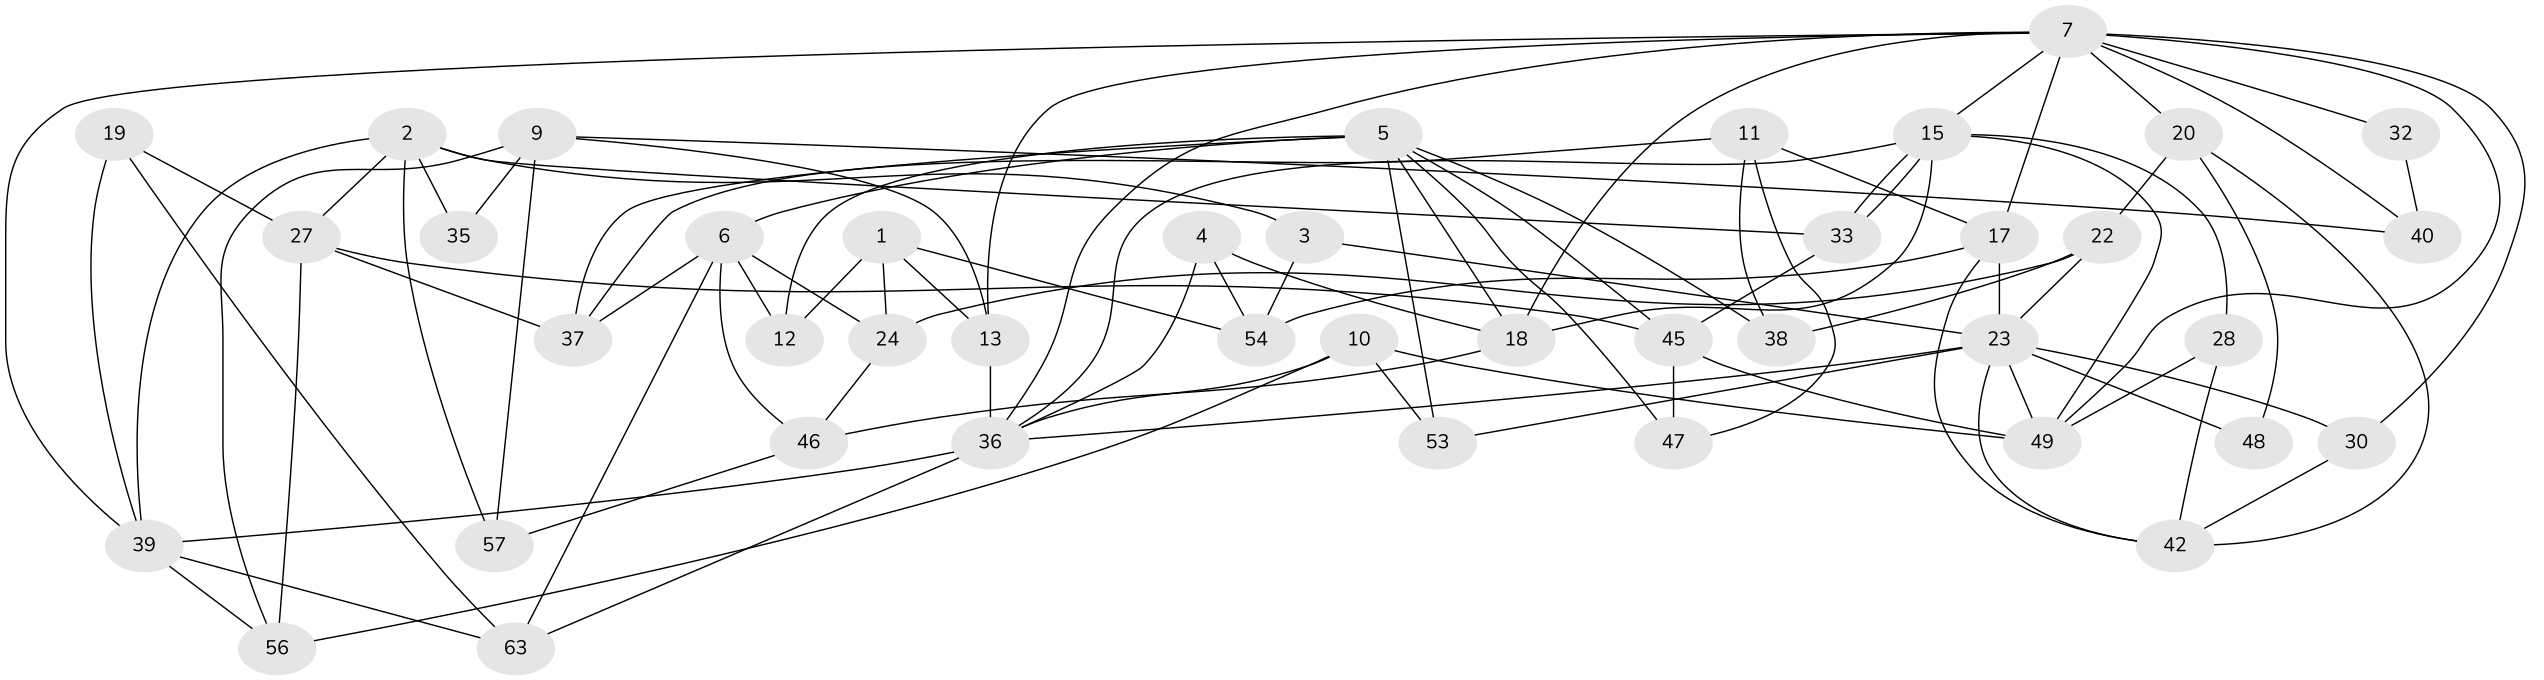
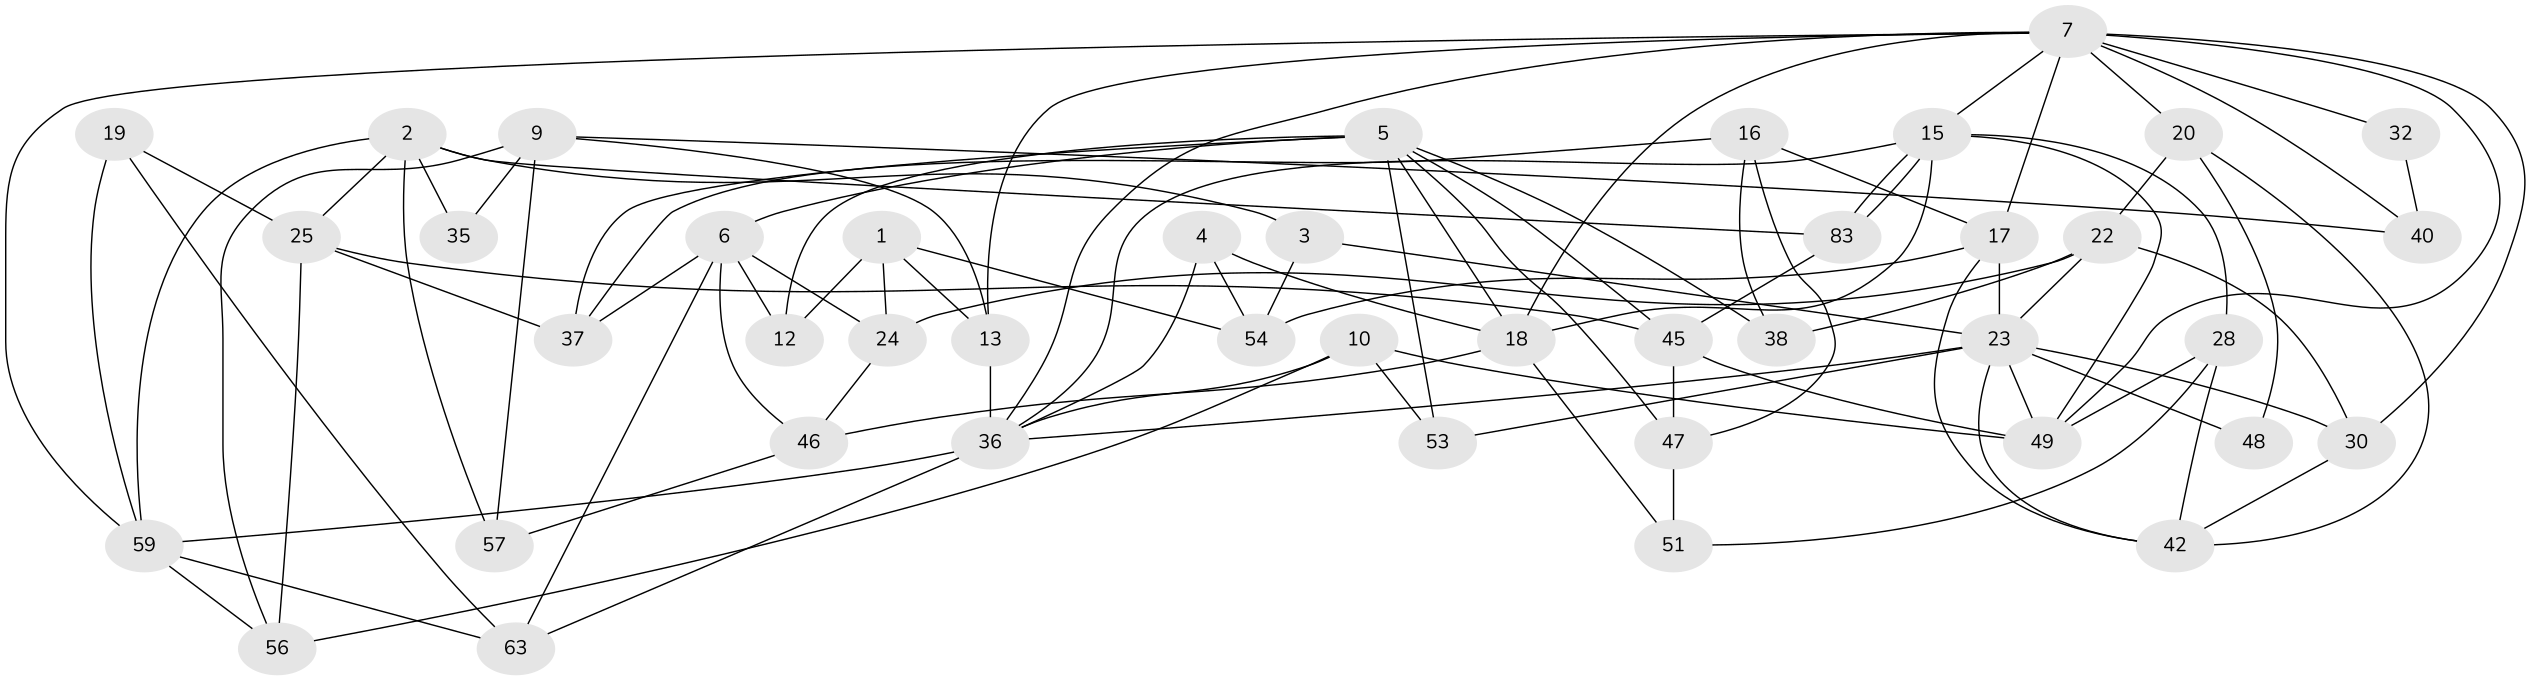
(1749, 134) -> (1749, 134)
(302, 237) -> (302, 237)
(1842, 237) -> (1842, 237)
none -> (2286, 325)
(144, 546) -> (144, 546)
none -> (1674, 546)
